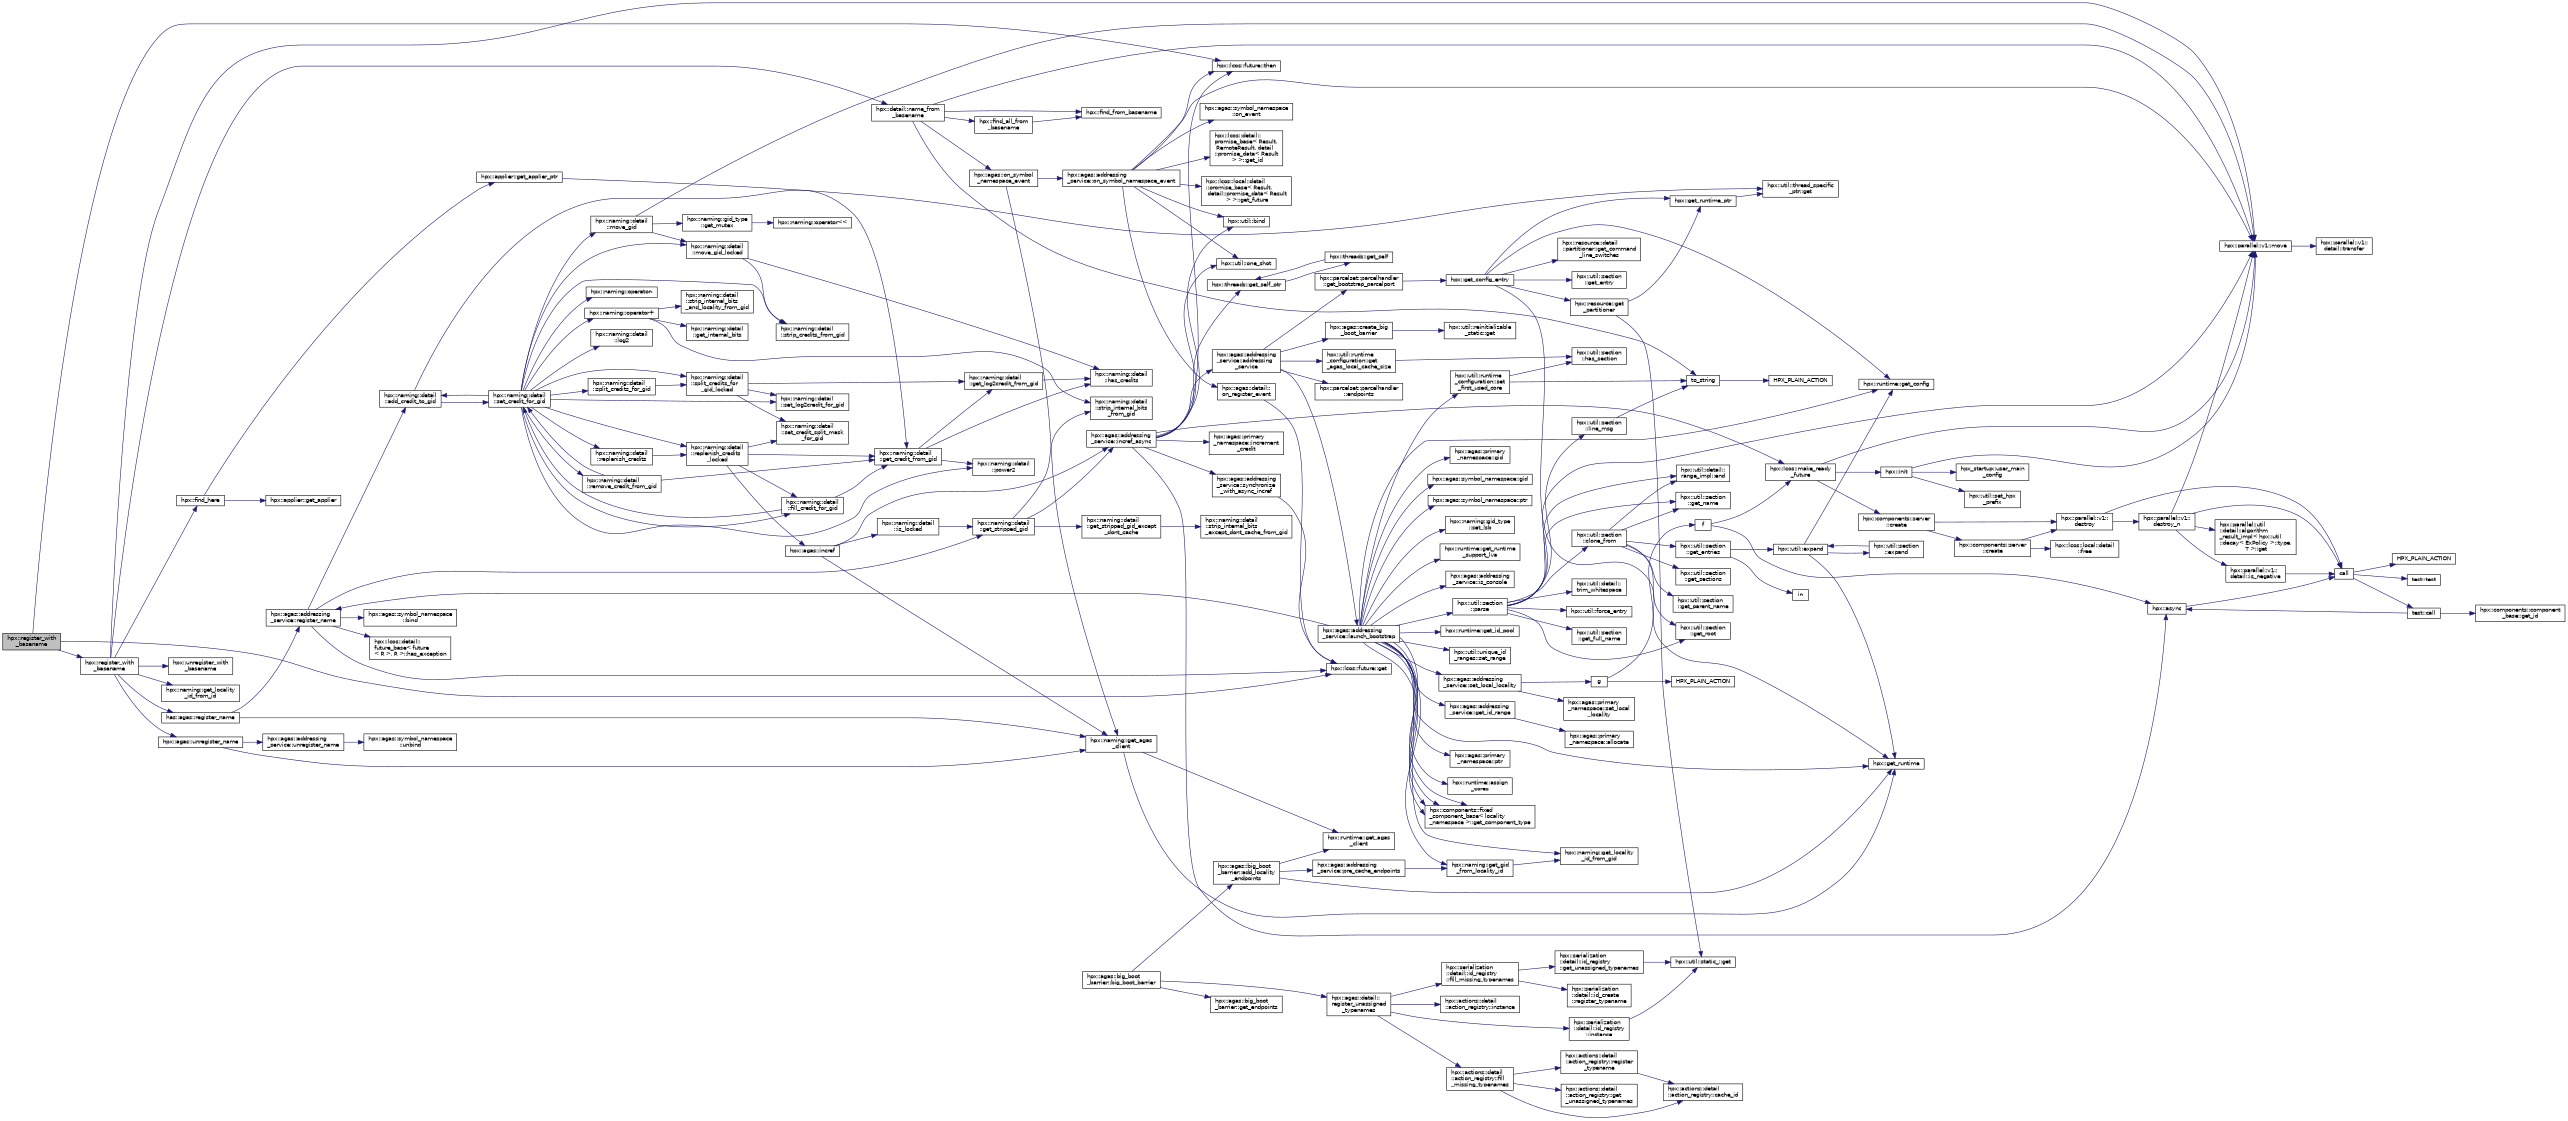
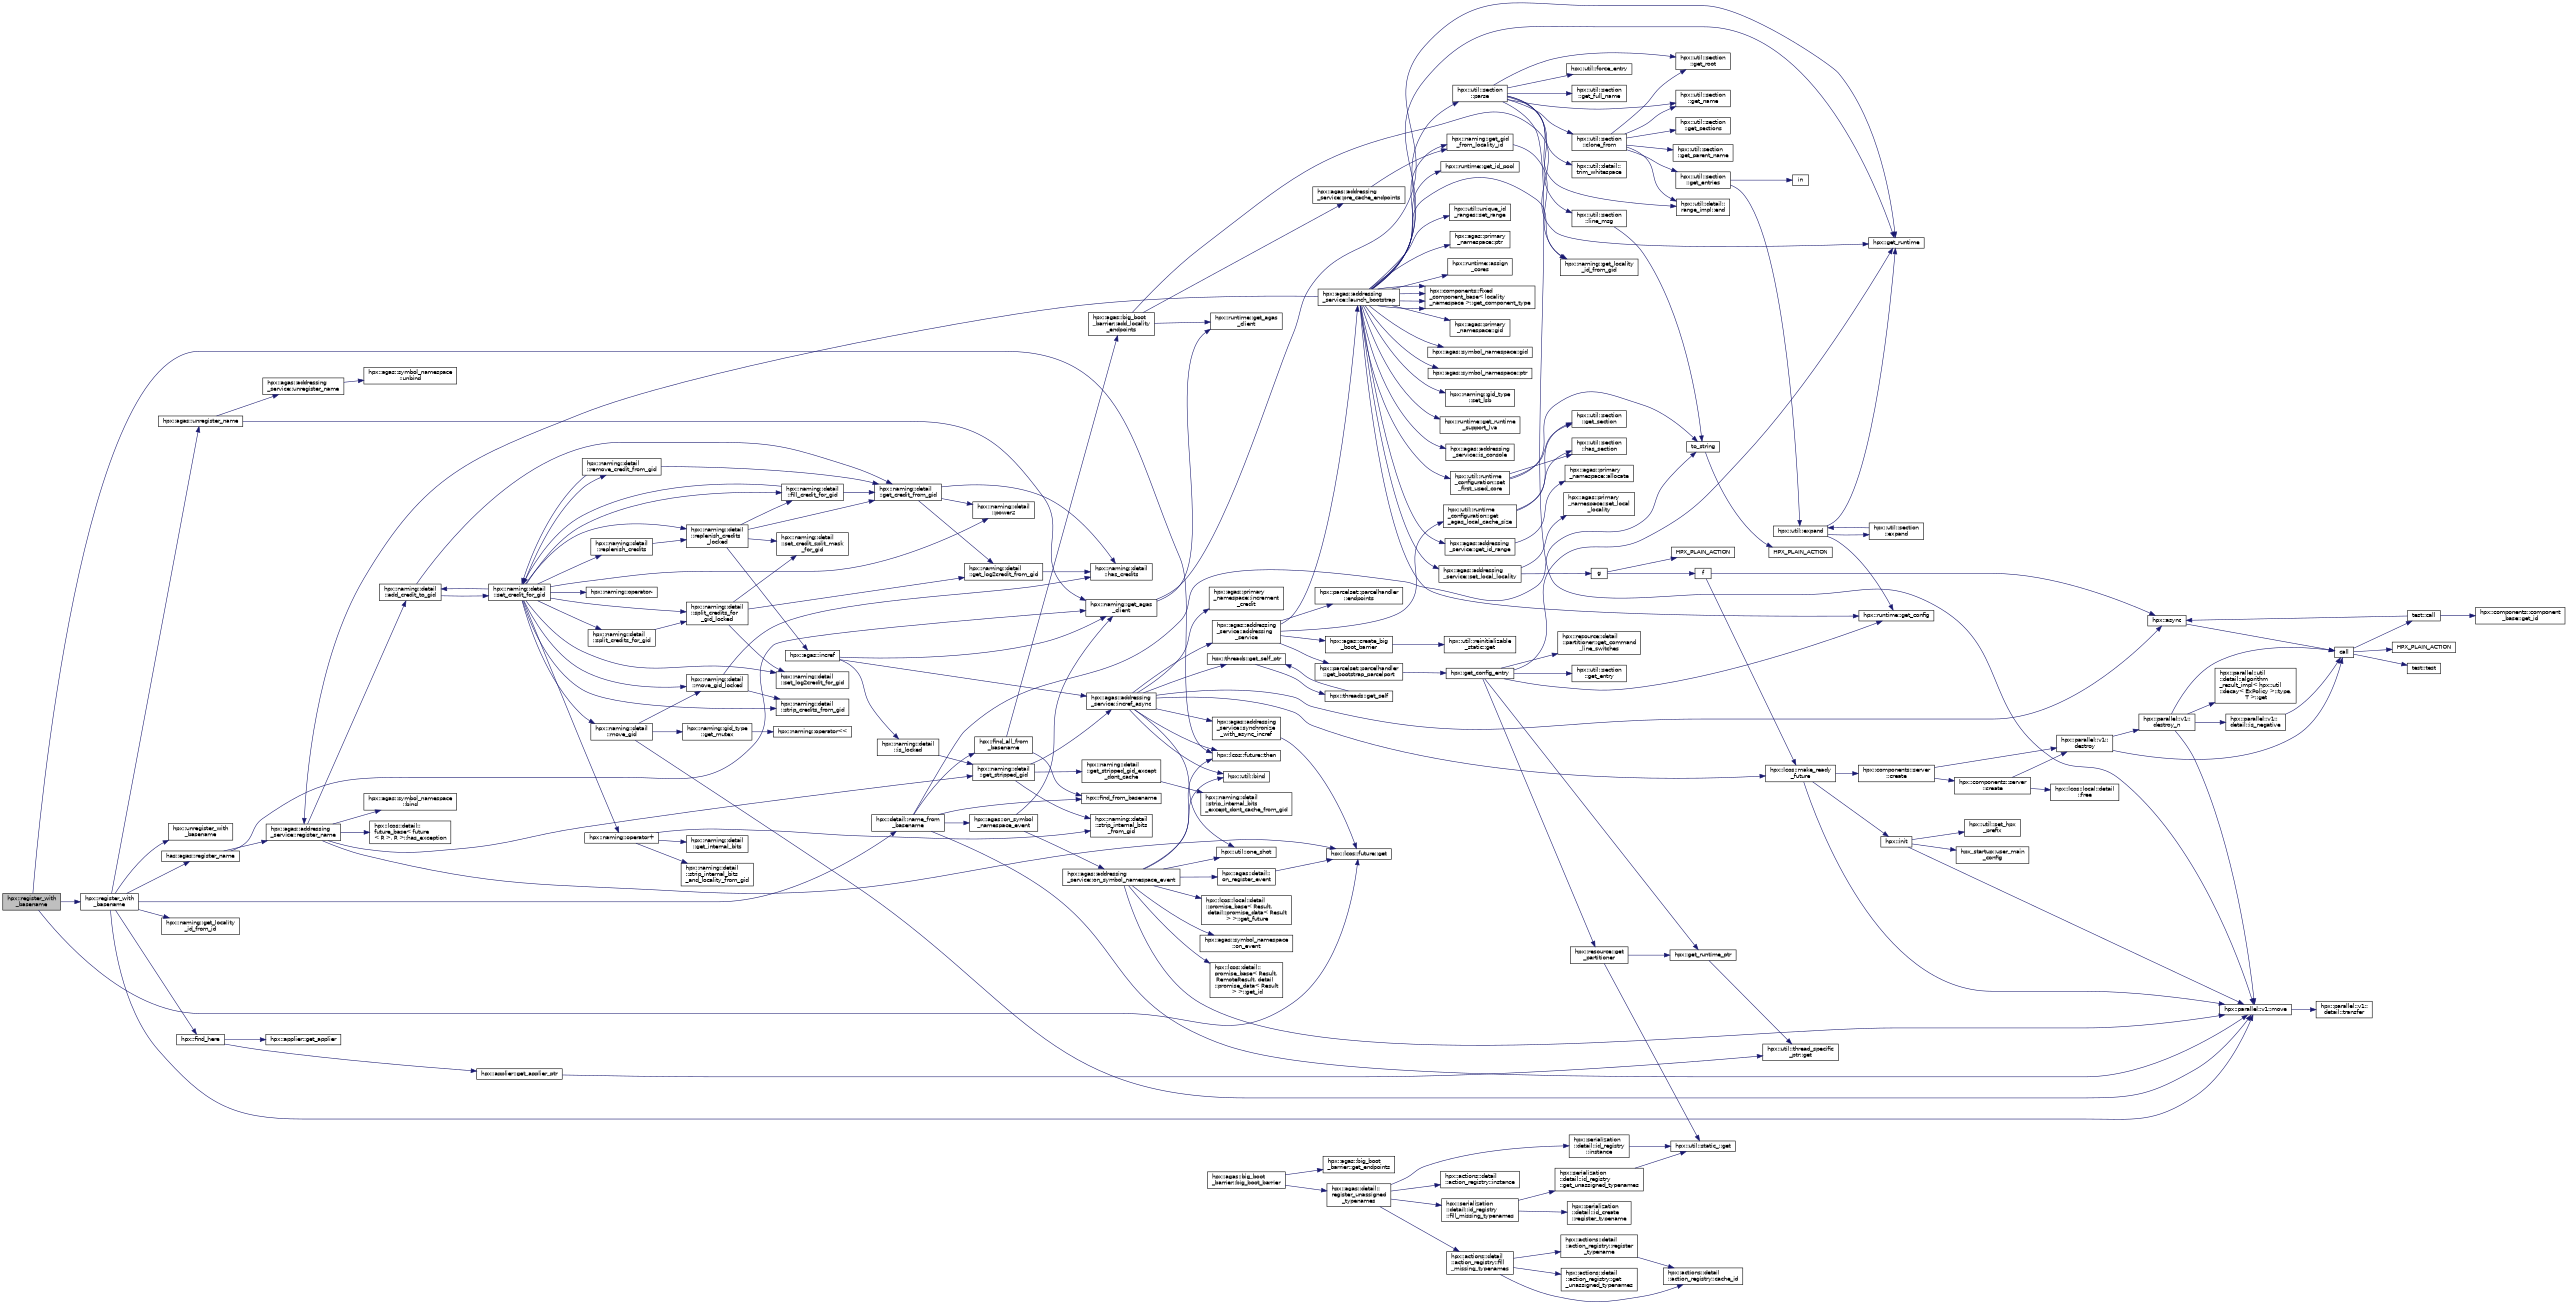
(622, 338) -> none
none -> (1599, 419)
(1180, 930) -> (1061, 539)
